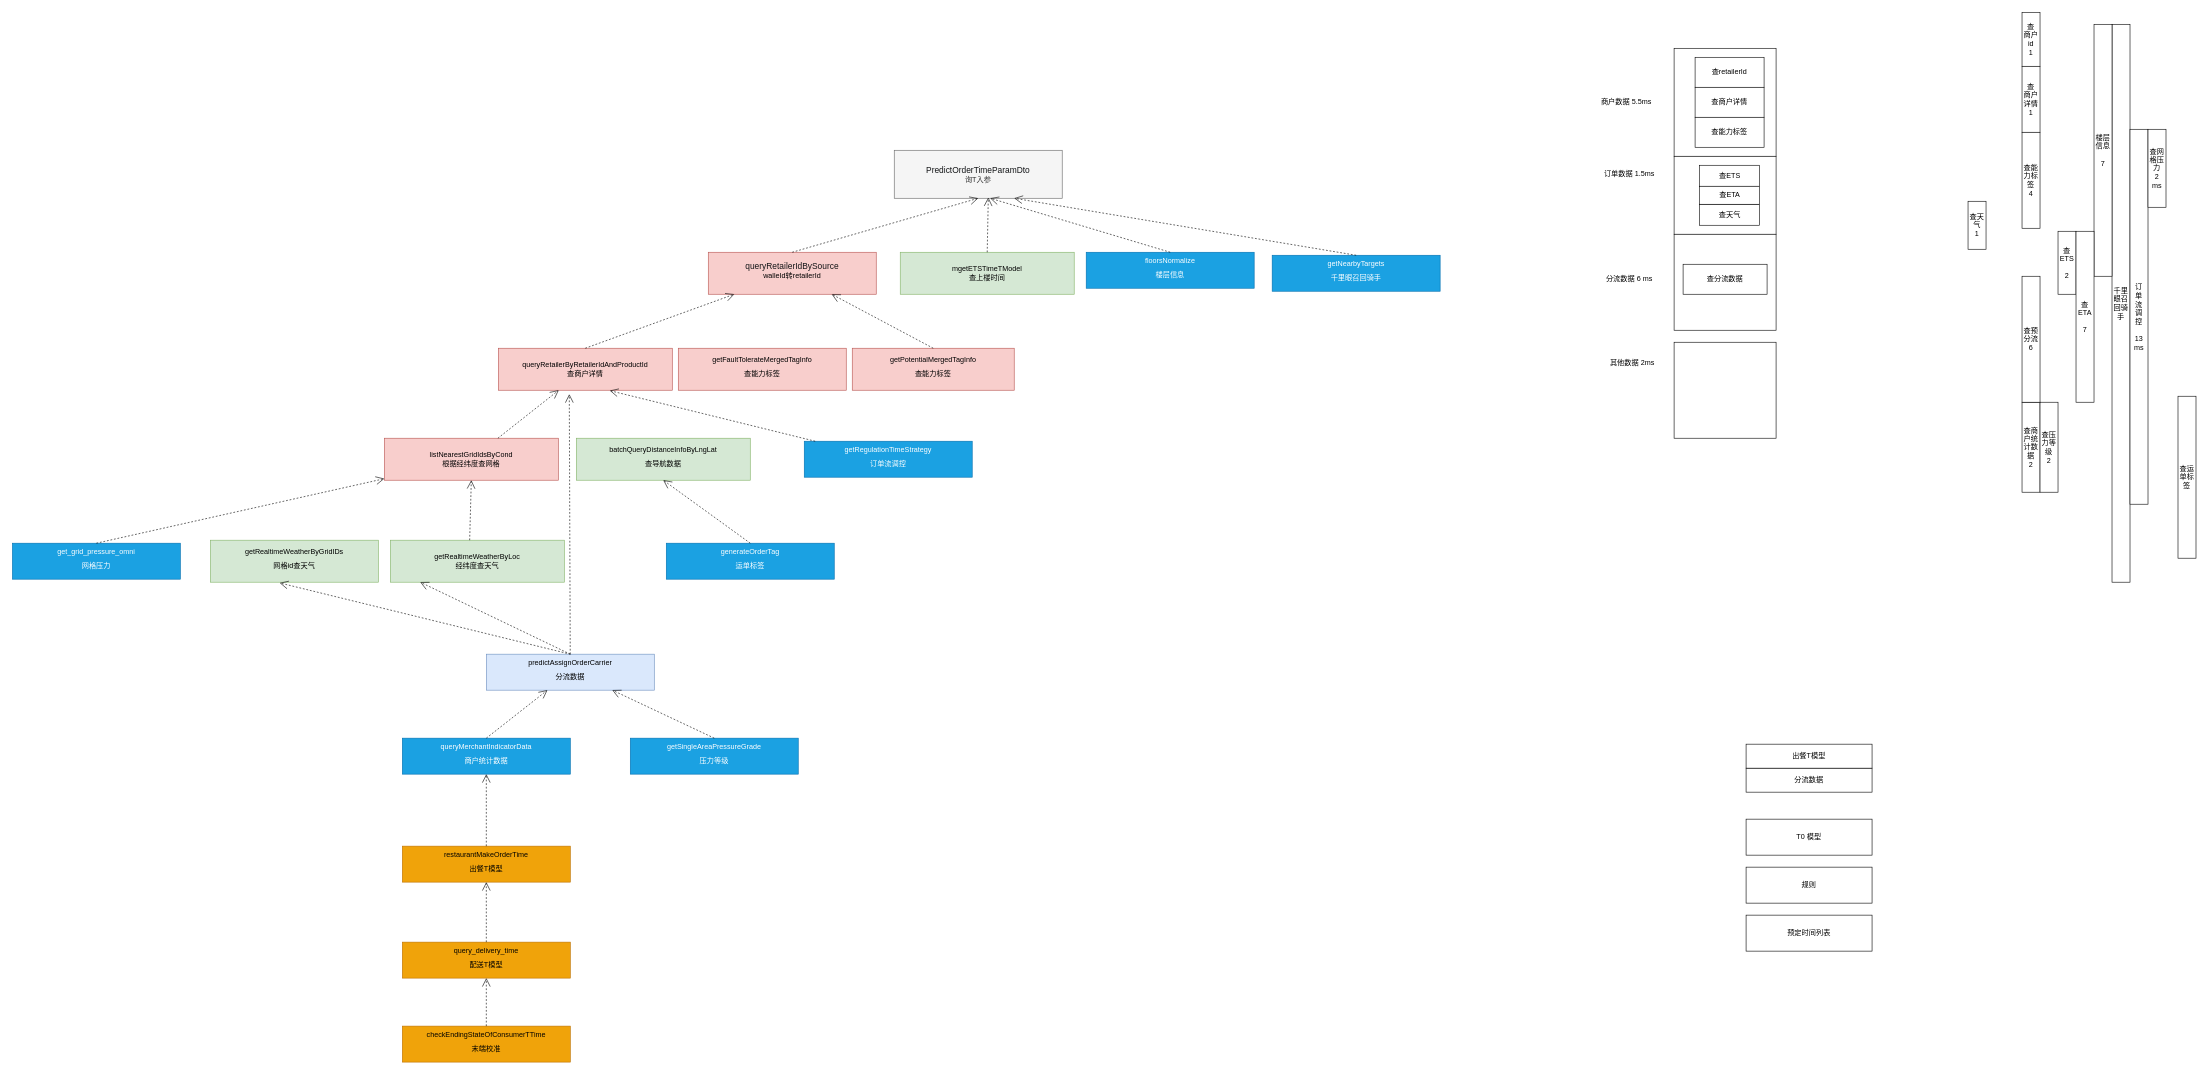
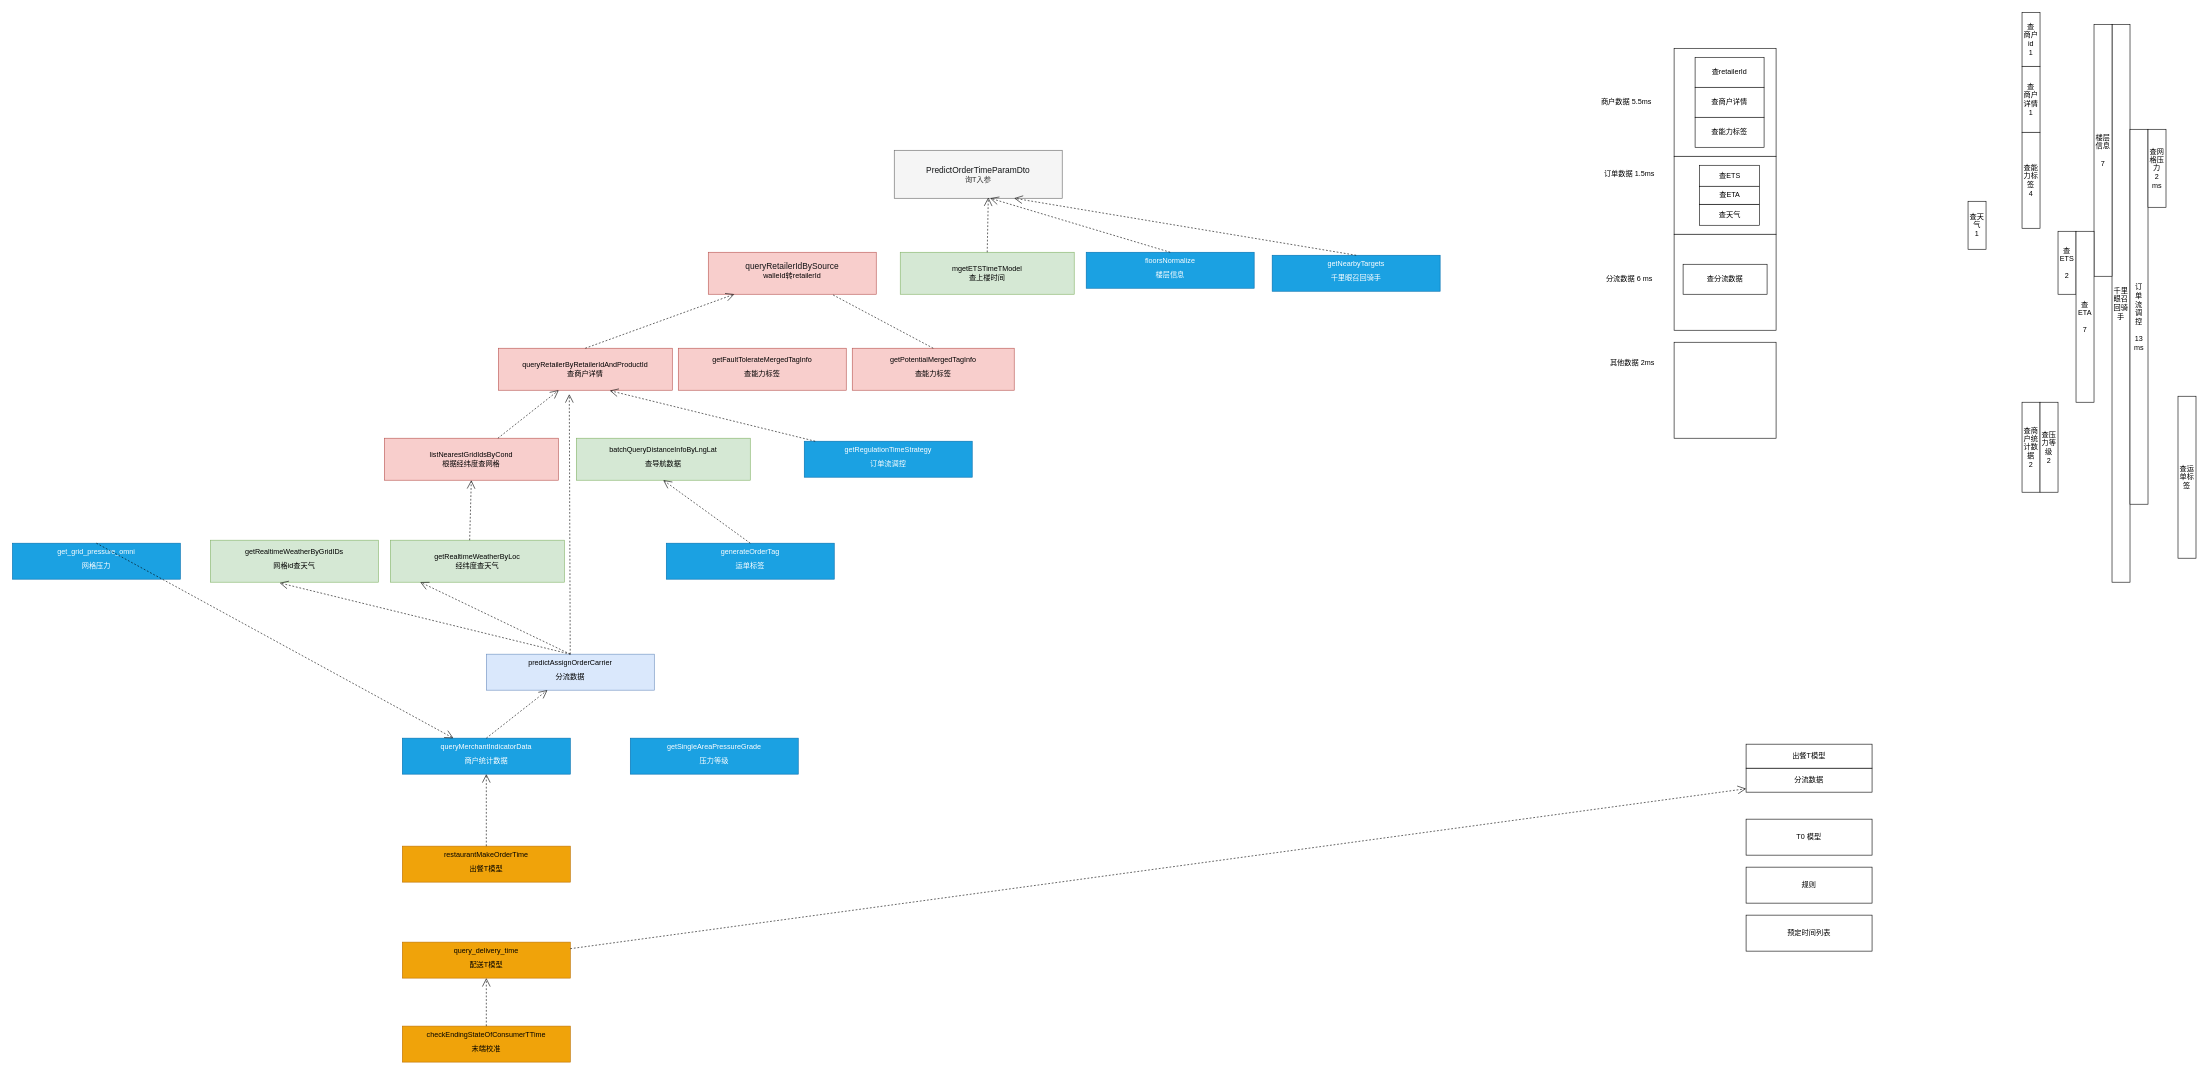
(885, 225) -> none
(836, 296) -> (835, 296)
(2031, 339) -> none
(239, 511) -> (274, 640)
(664, 715) -> none
(486, 913) -> (1157, 869)
